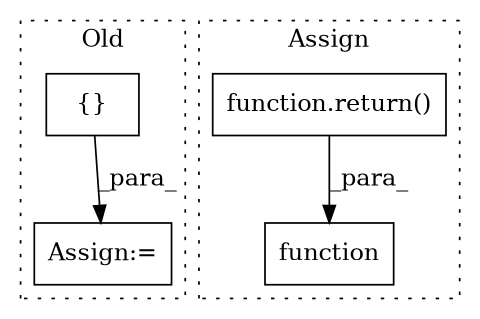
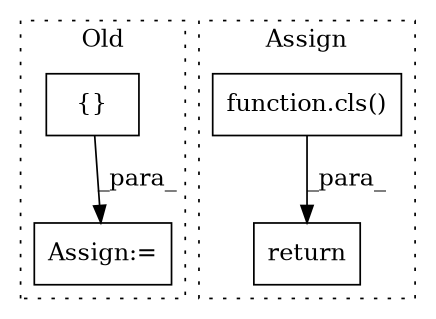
(329, 105) -> (307, 105)
(329, 254) -> (307, 254)
